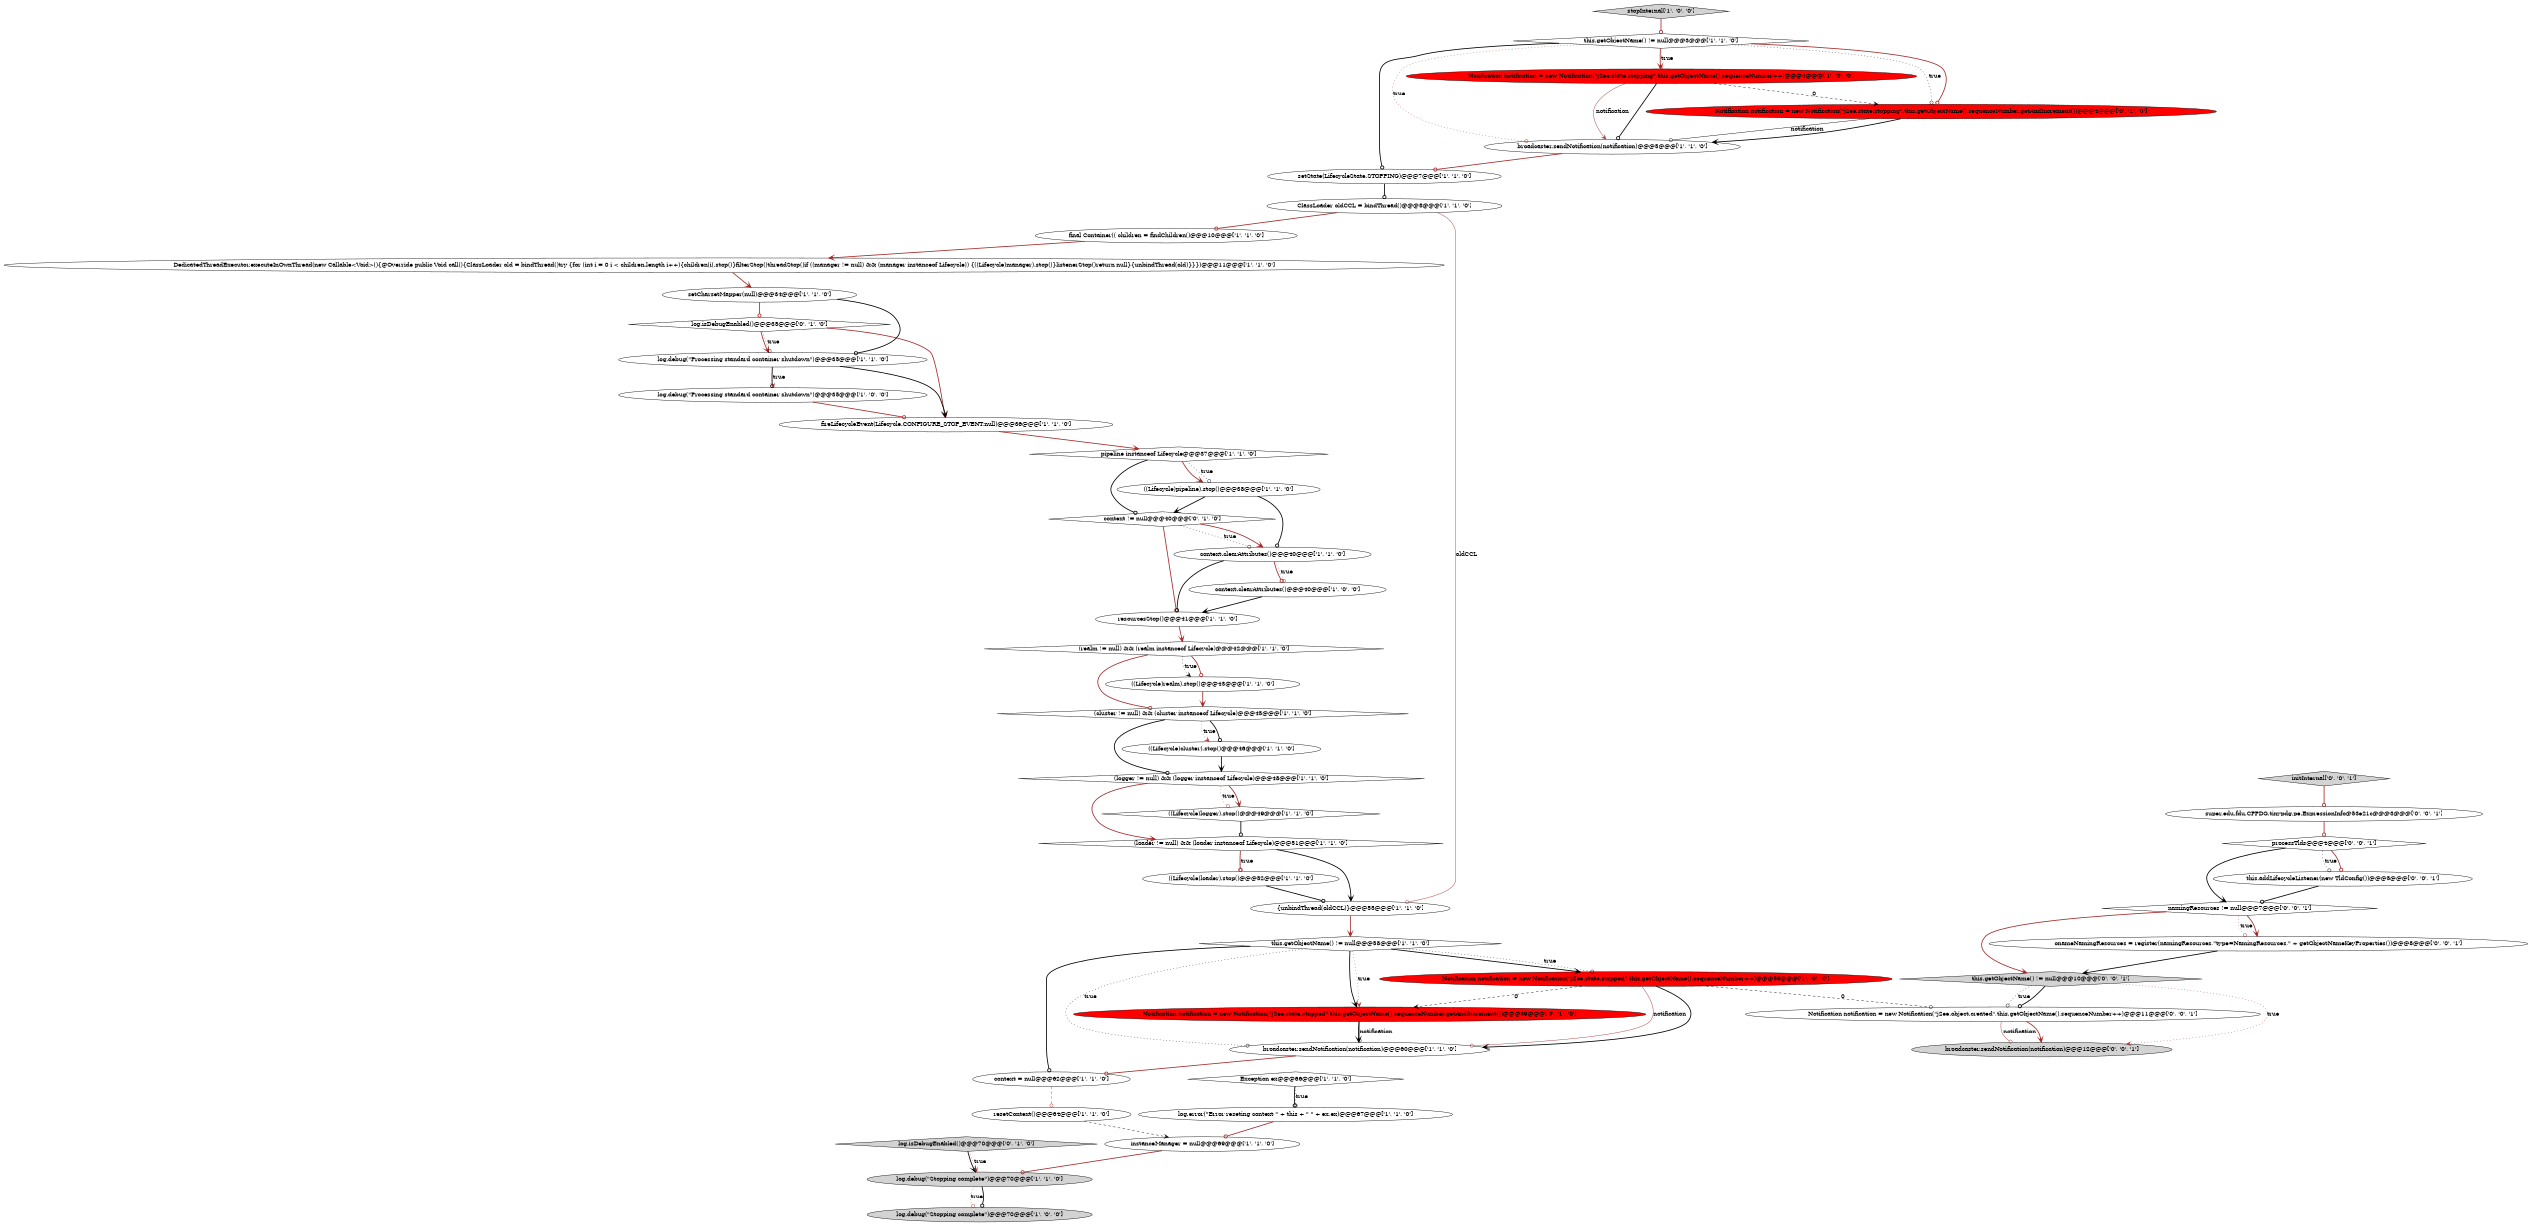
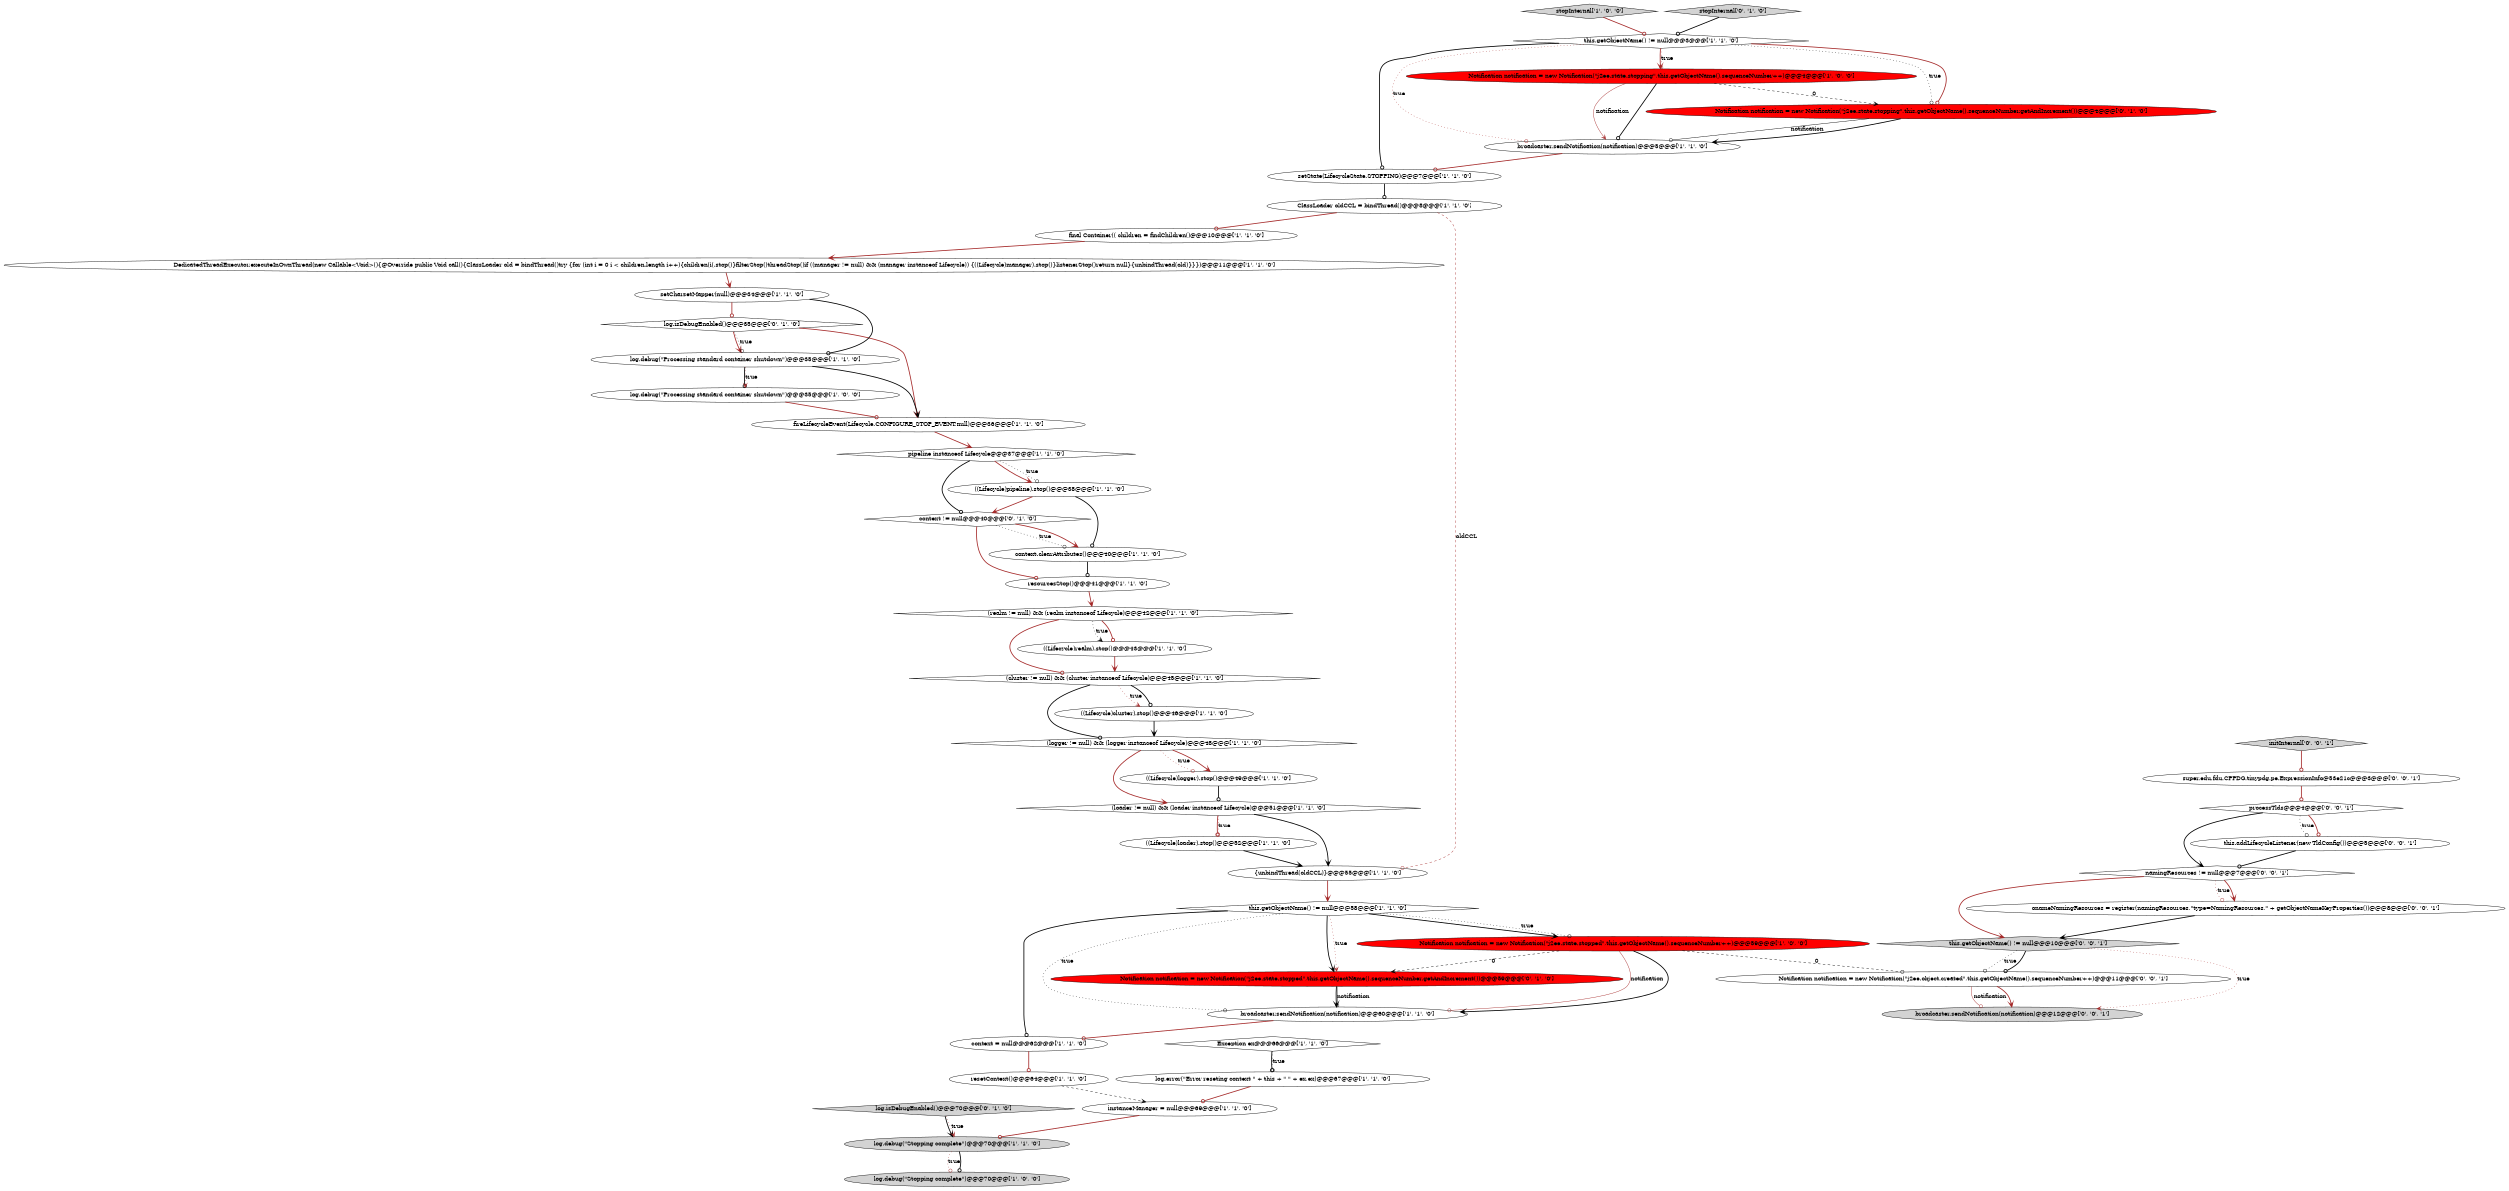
none -> (1733, 11)
(1191, 504) -> (1014, 504)
(1456, 569) -> (1456, 554)
(1287, 590) -> none
(1241, 814) -> (1219, 779)
(1294, 893) -> (1271, 858)
(1051, 1095) -> (1029, 1060)
